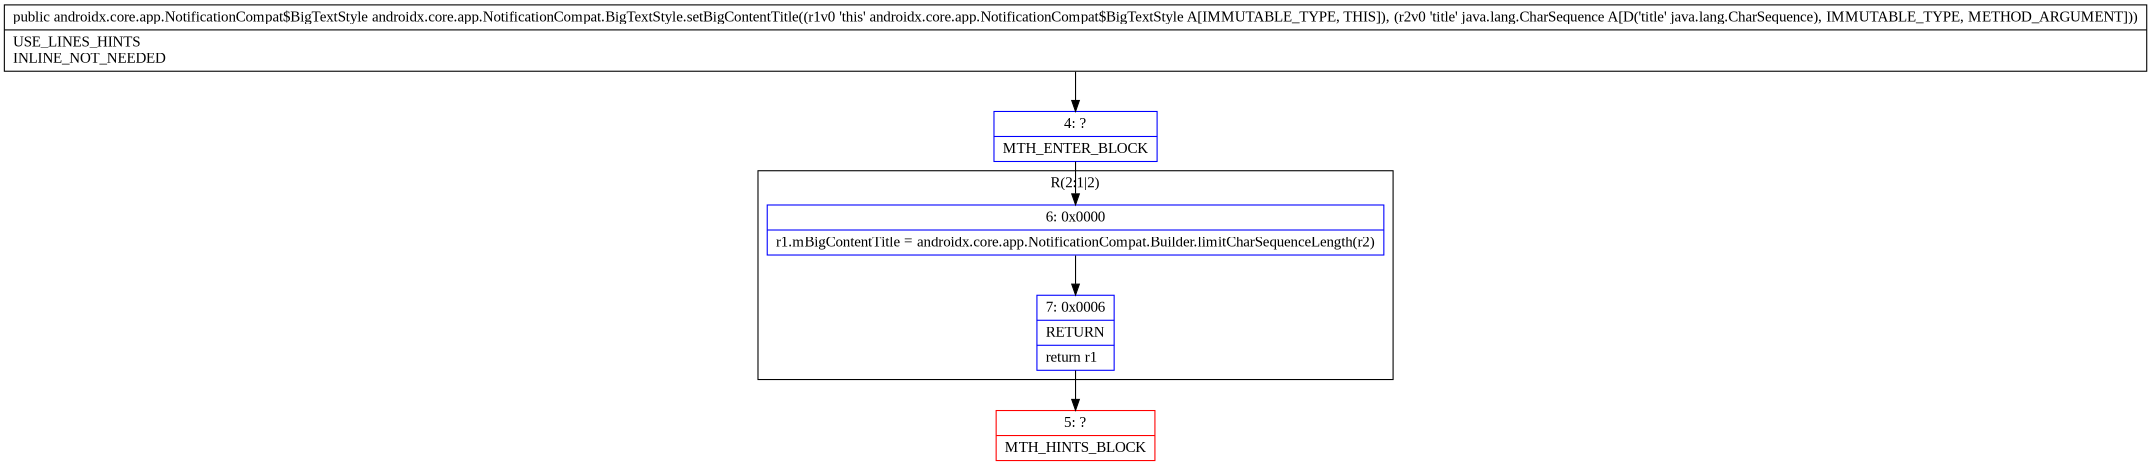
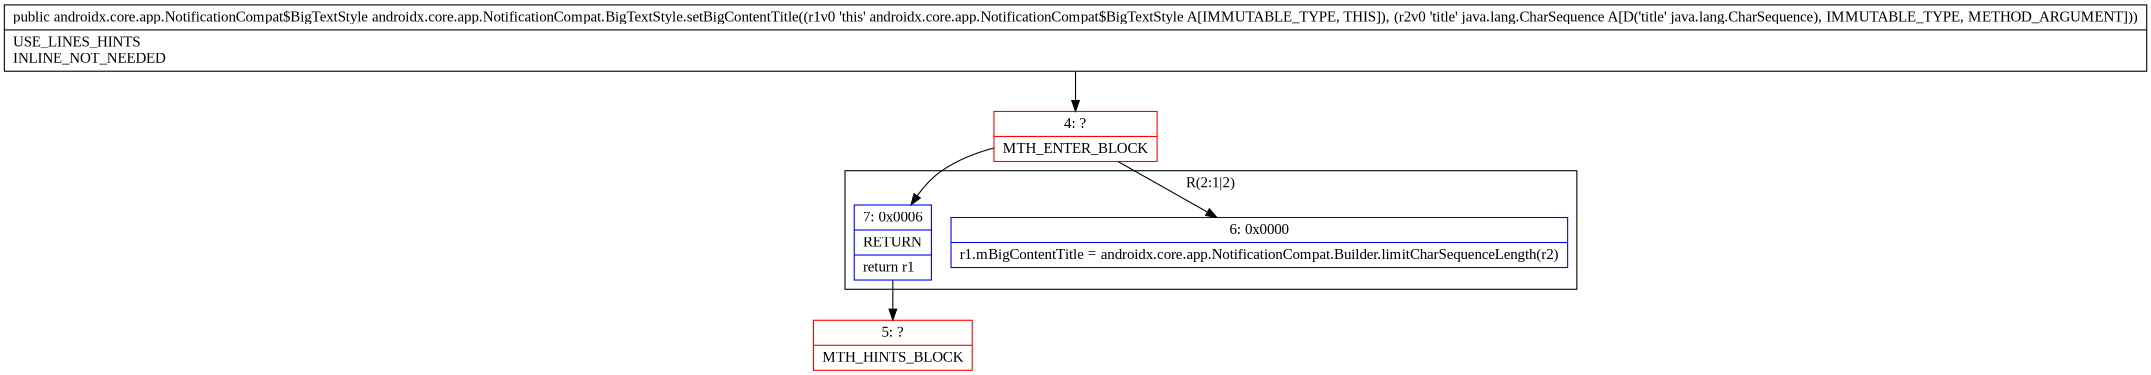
(1076, 136) -> (1076, 136)
(1076, 270) -> (953, 164)
